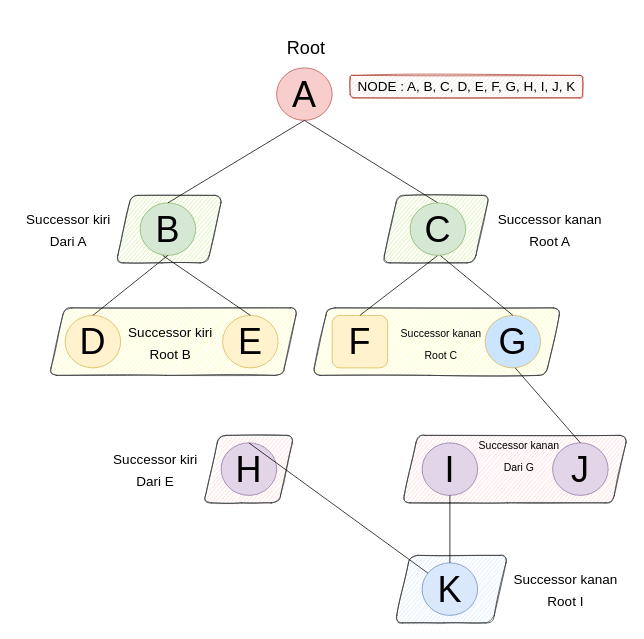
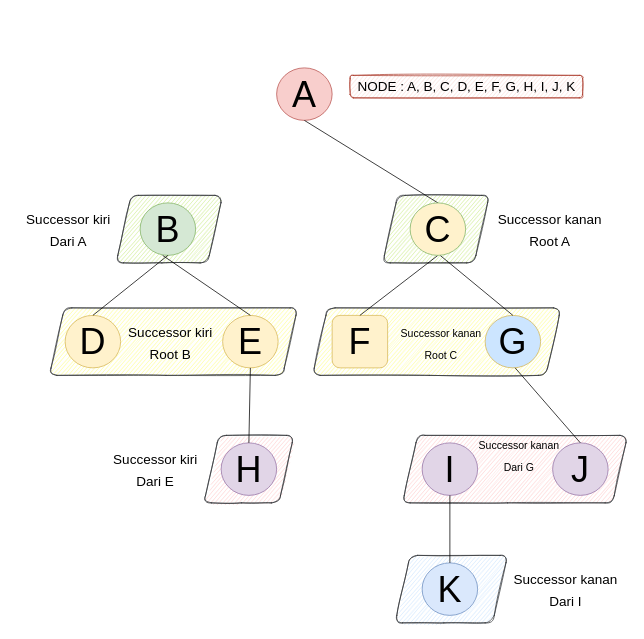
(306, 42) -> none
(235, 162) -> none
(438, 229) -> (438, 229)
(338, 508) -> (249, 406)
(566, 589) -> (566, 589)
